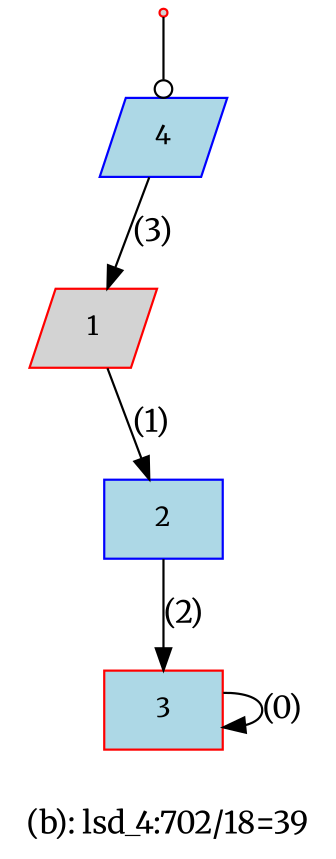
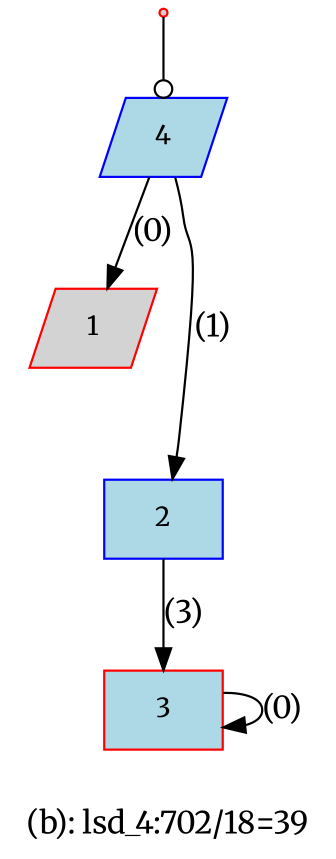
(154, 233) -> (154, 233)
(124, 413) -> (191, 317)
(184, 615) -> (184, 615)
